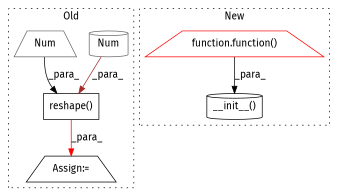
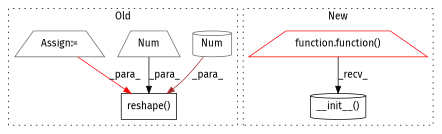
(250, 75) -> (353, 75)
(71, 134) -> (101, 73)
(71, 169) -> (60, 44)
